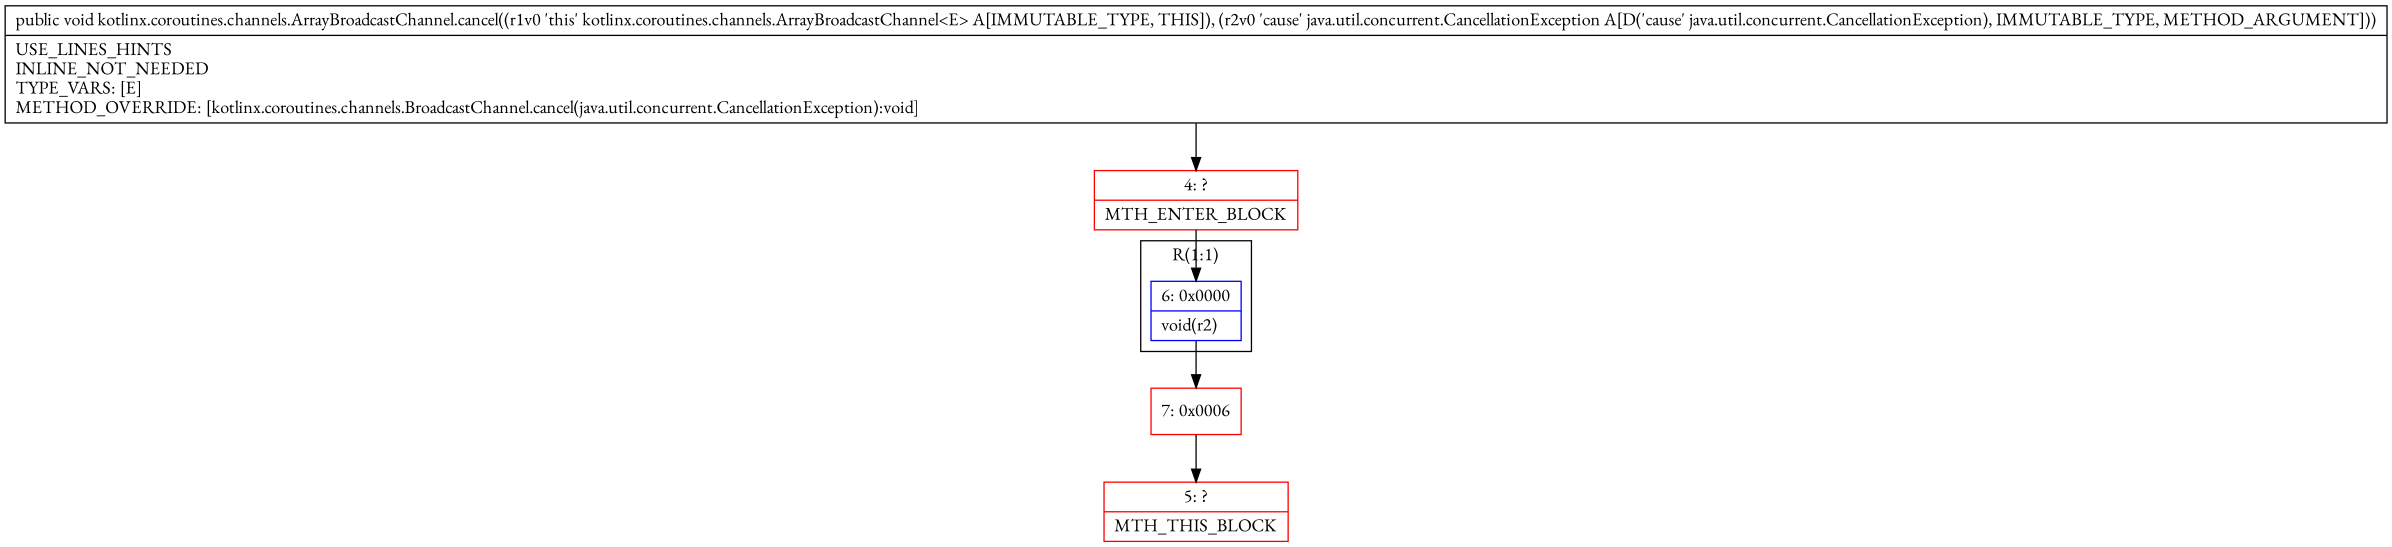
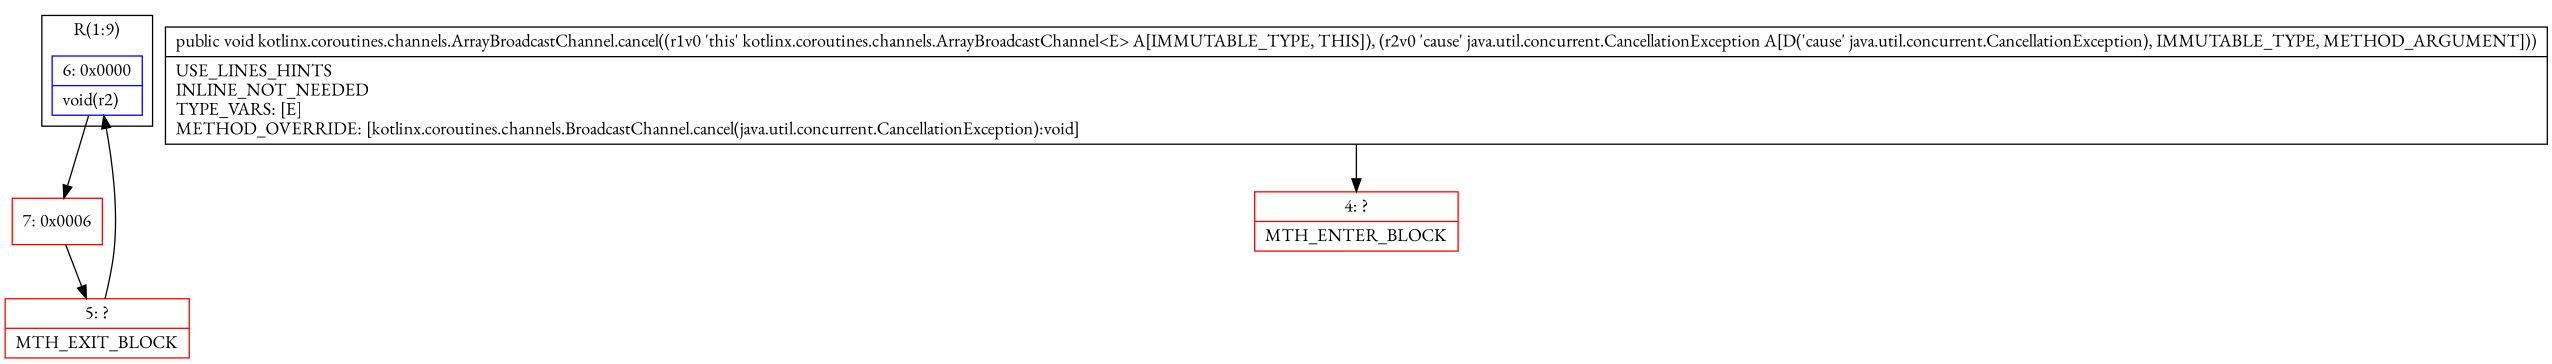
(1196, 249) -> (115, 214)
(1196, 256) -> (97, 30)
(1196, 526) -> (97, 342)
